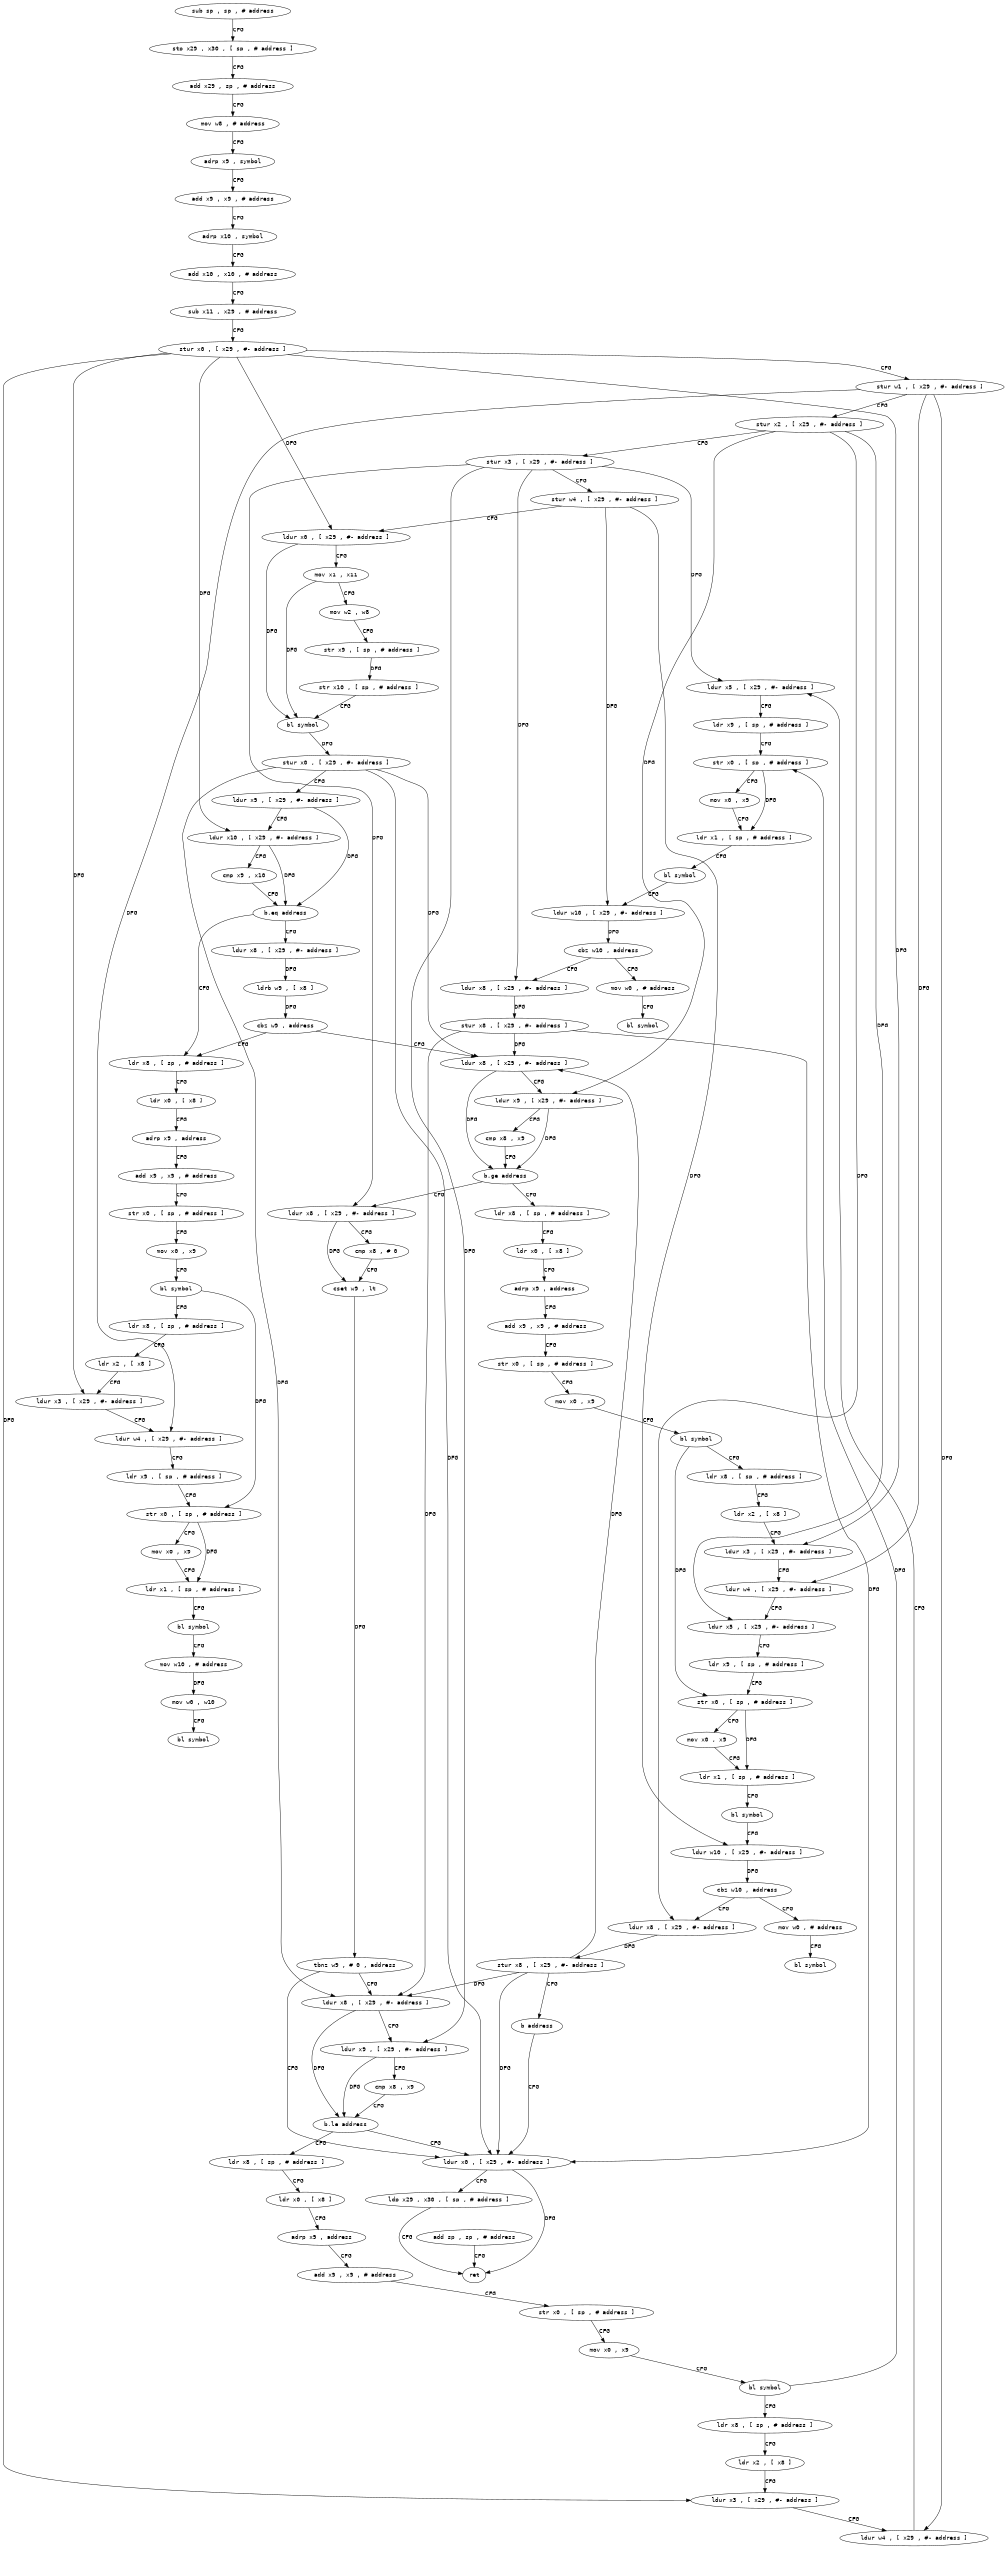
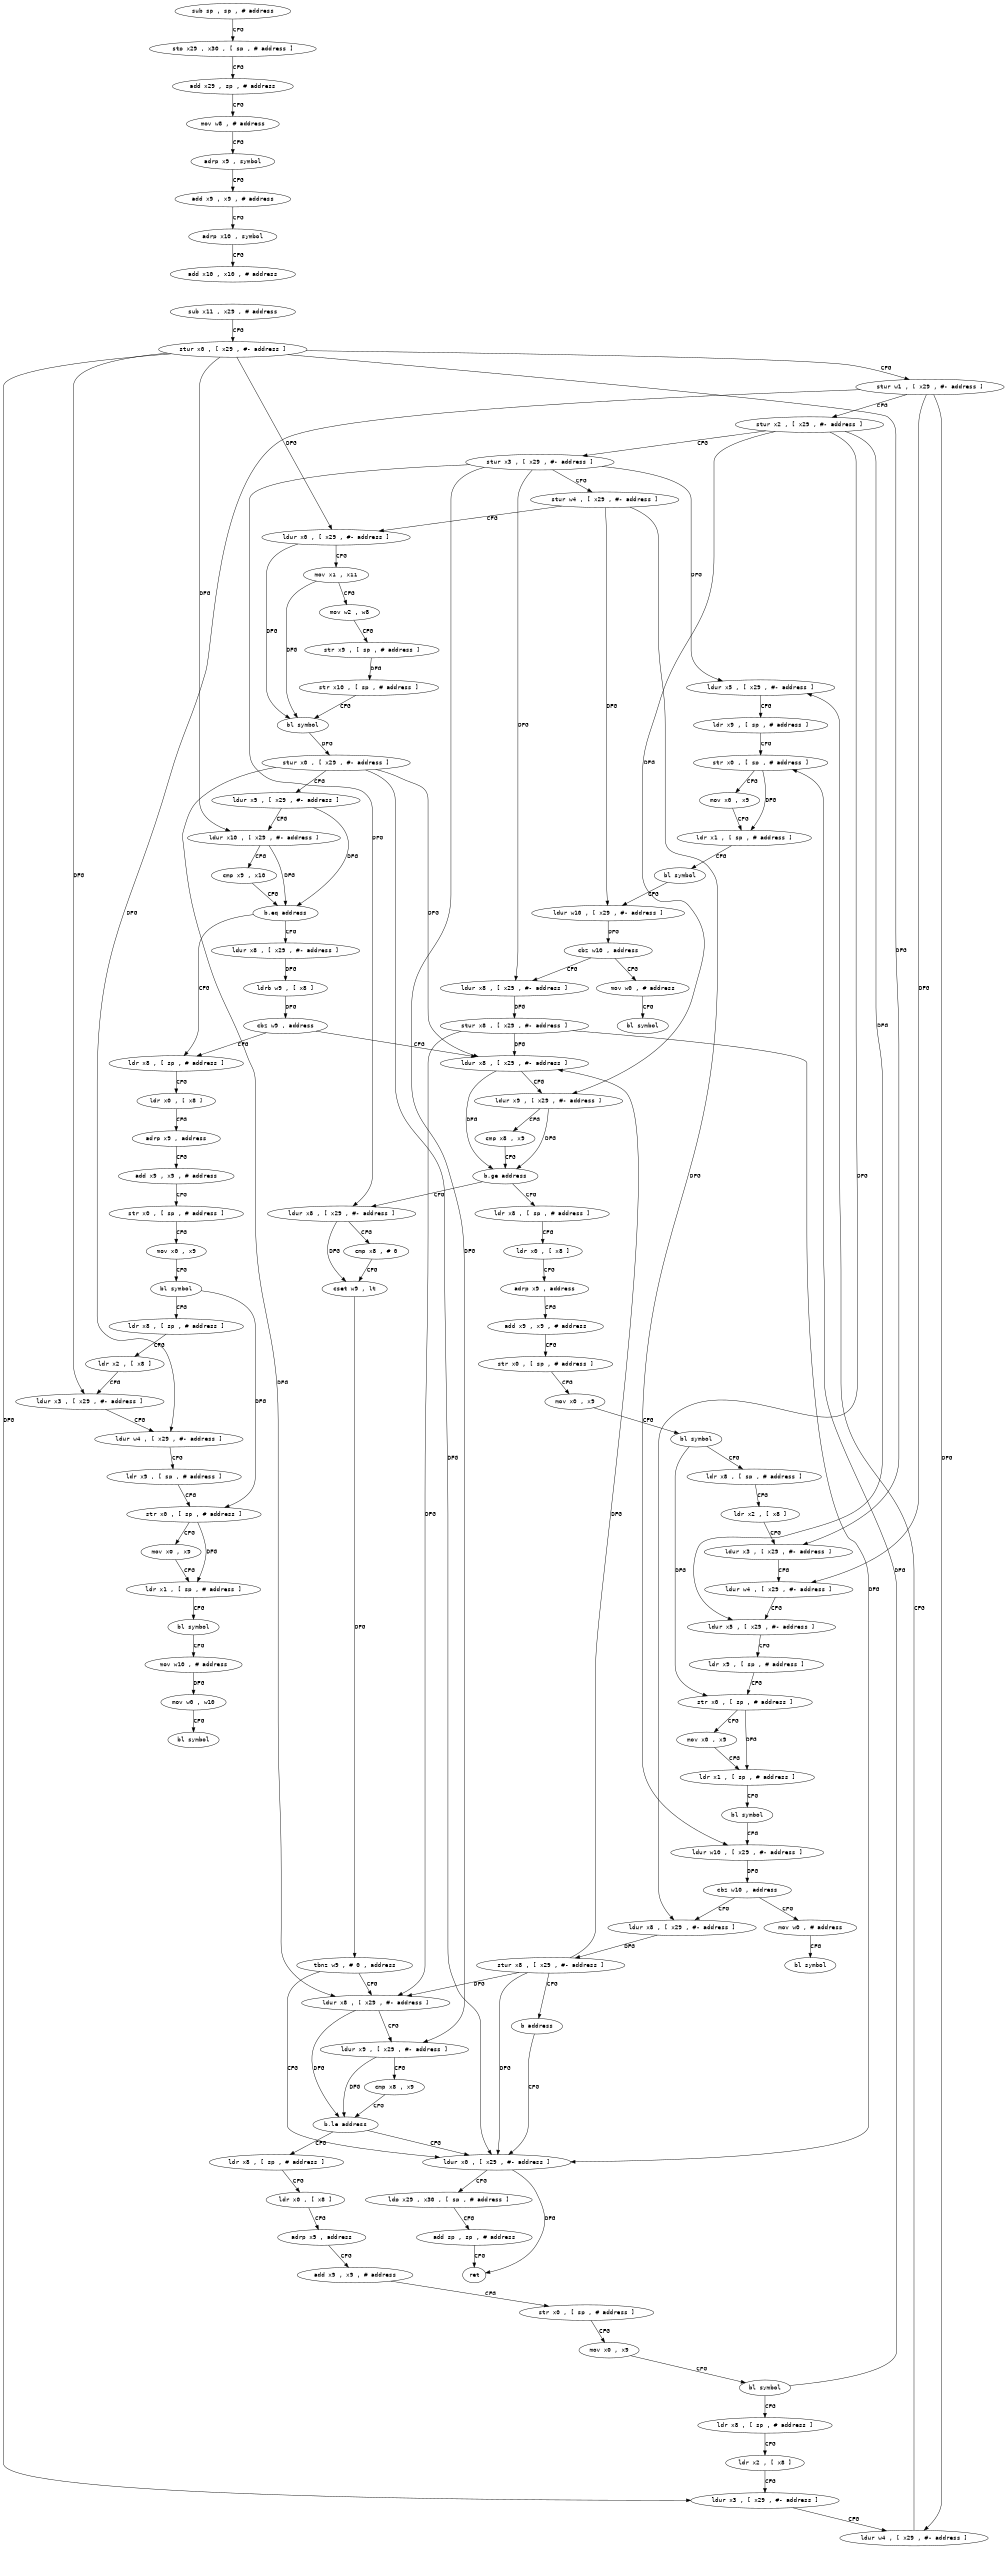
(233, 291) -> none
(405, 2249) -> (460, 2217)
